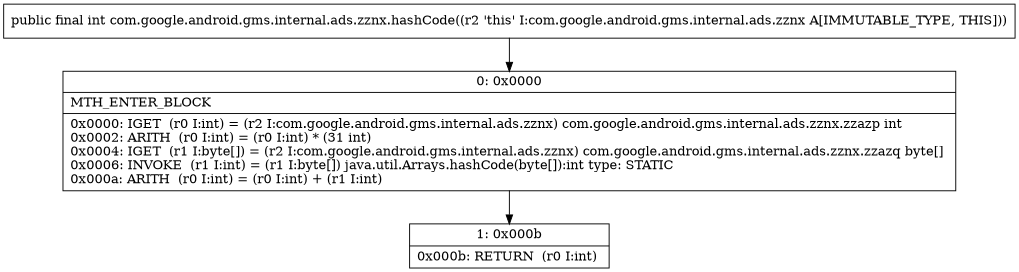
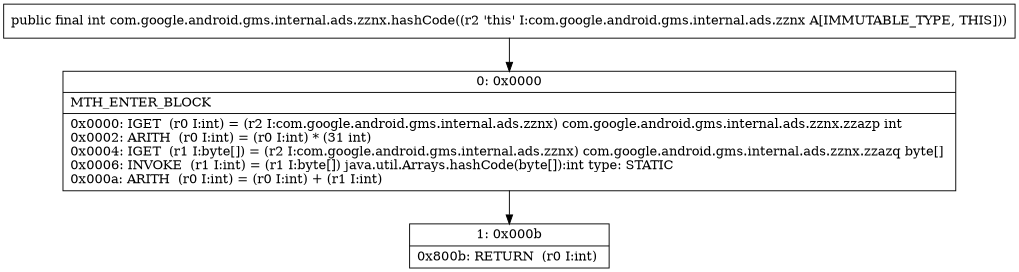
(509, 257) -> (509, 257)
